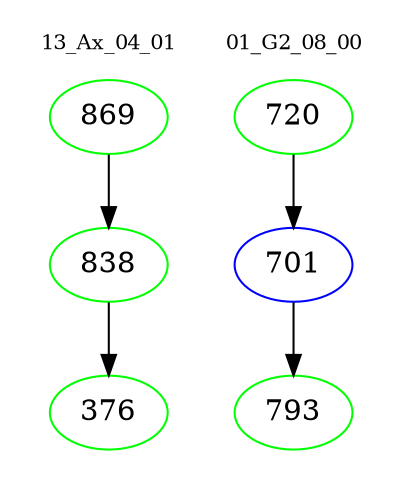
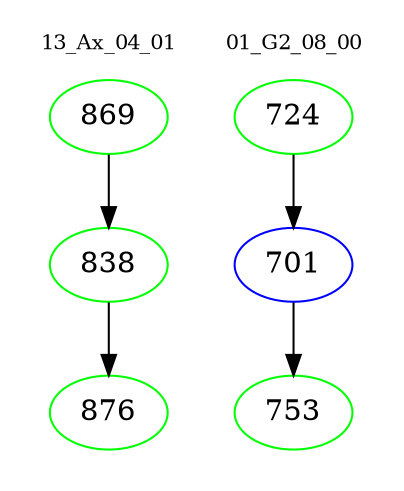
(294, 117) -> (294, 117)
(109, 413) -> (109, 413)
(294, 413) -> (294, 413)
